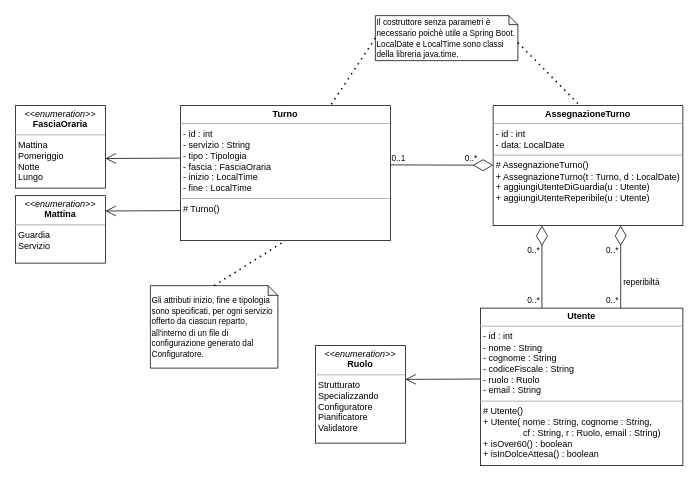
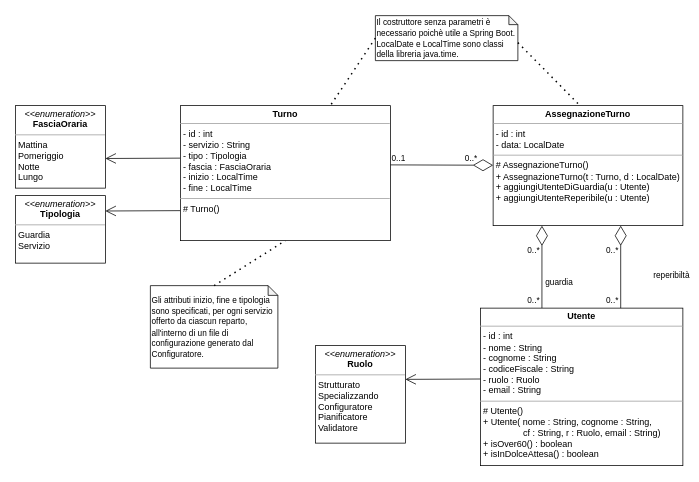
(52, 217) -> (52, 217)
none -> (561, 282)
(643, 282) -> (673, 275)
